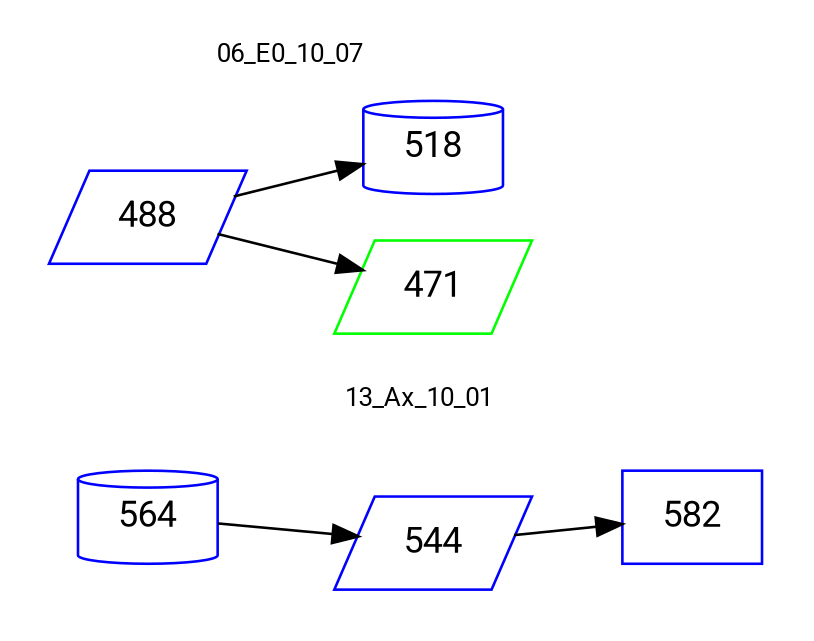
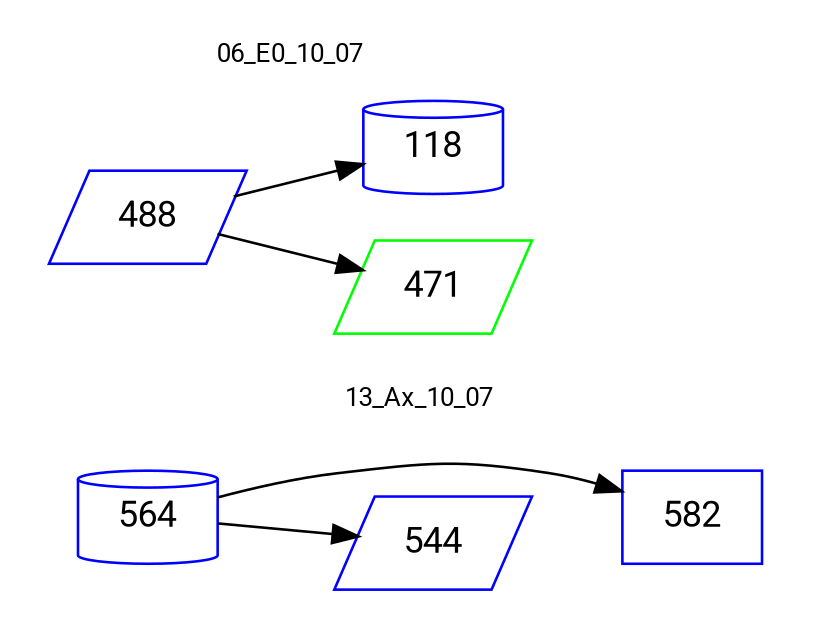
(433, 147) -> (433, 147)
(420, 400) -> (420, 400)
(555, 531) -> (407, 466)
